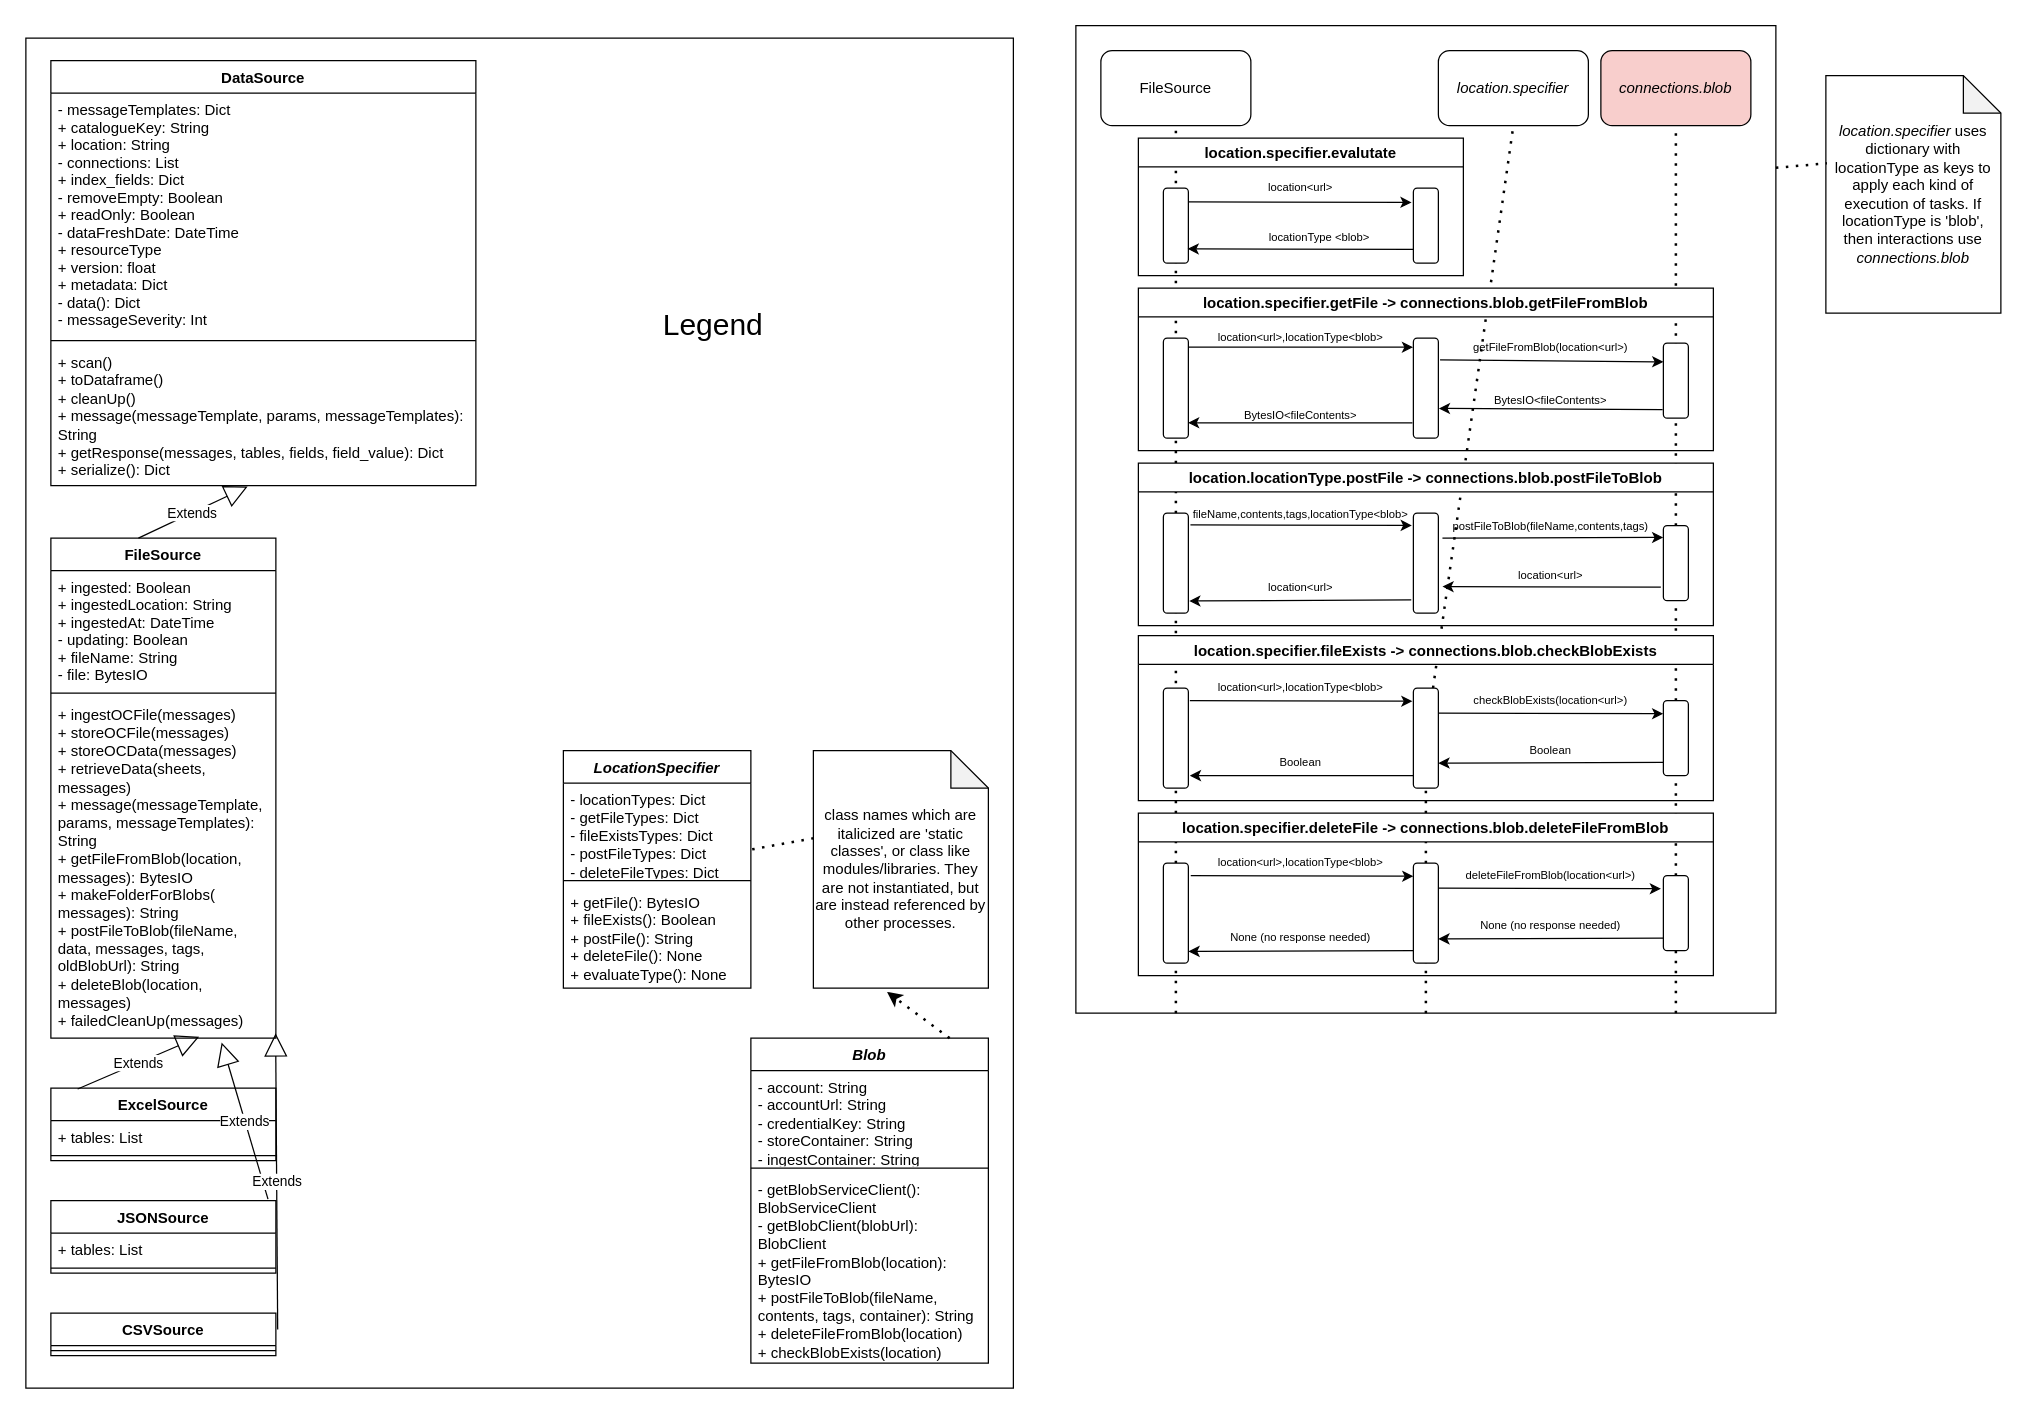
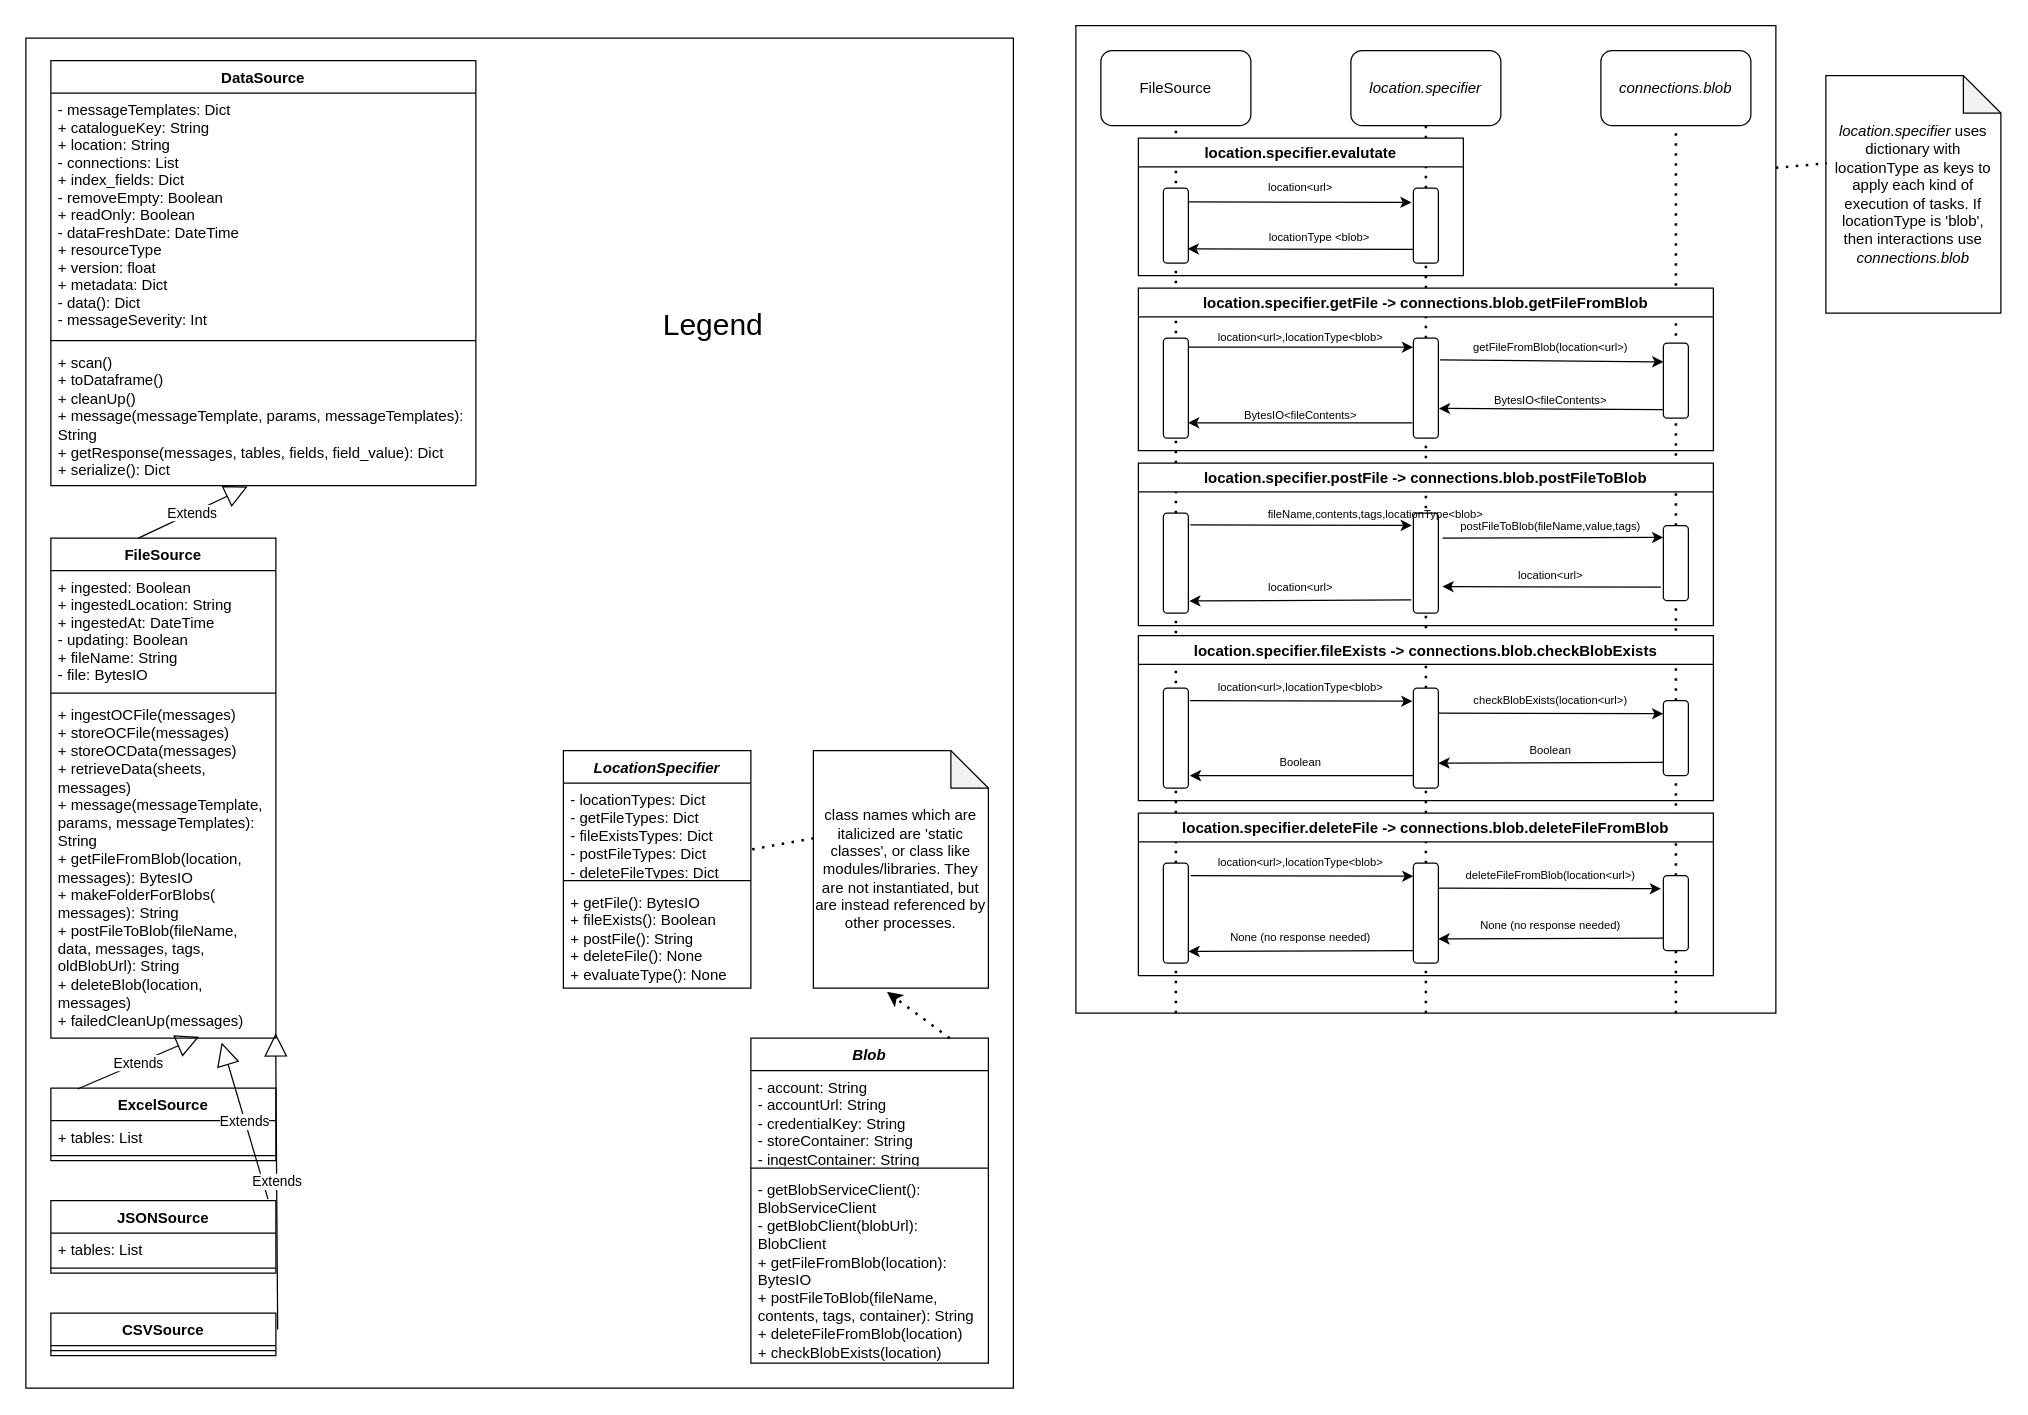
(1513, 88) -> (1426, 88)
(1676, 88) -> (1676, 88)
(1425, 478) -> (1425, 478)
(1301, 513) -> (1376, 513)
(1551, 526) -> (1551, 526)
